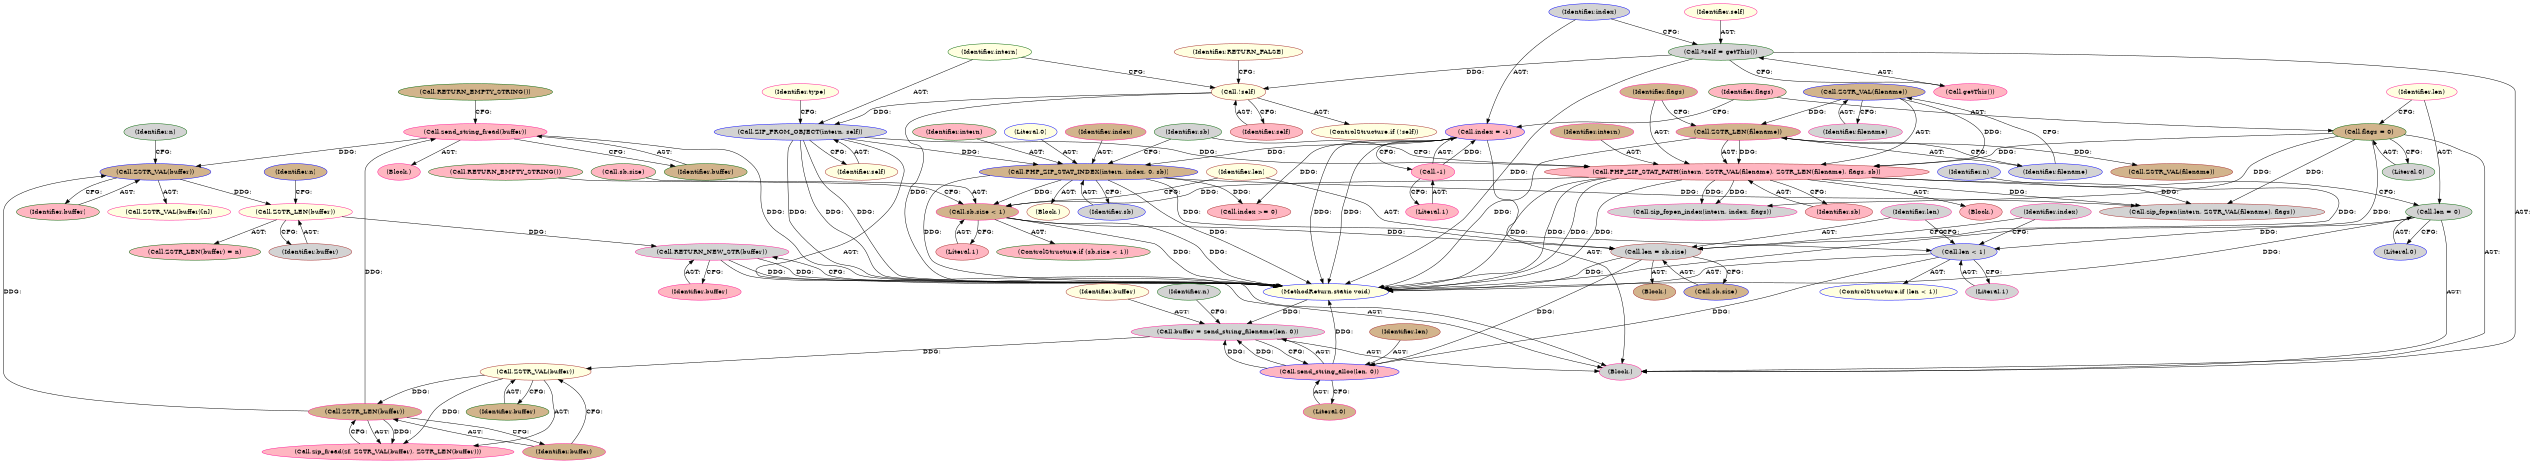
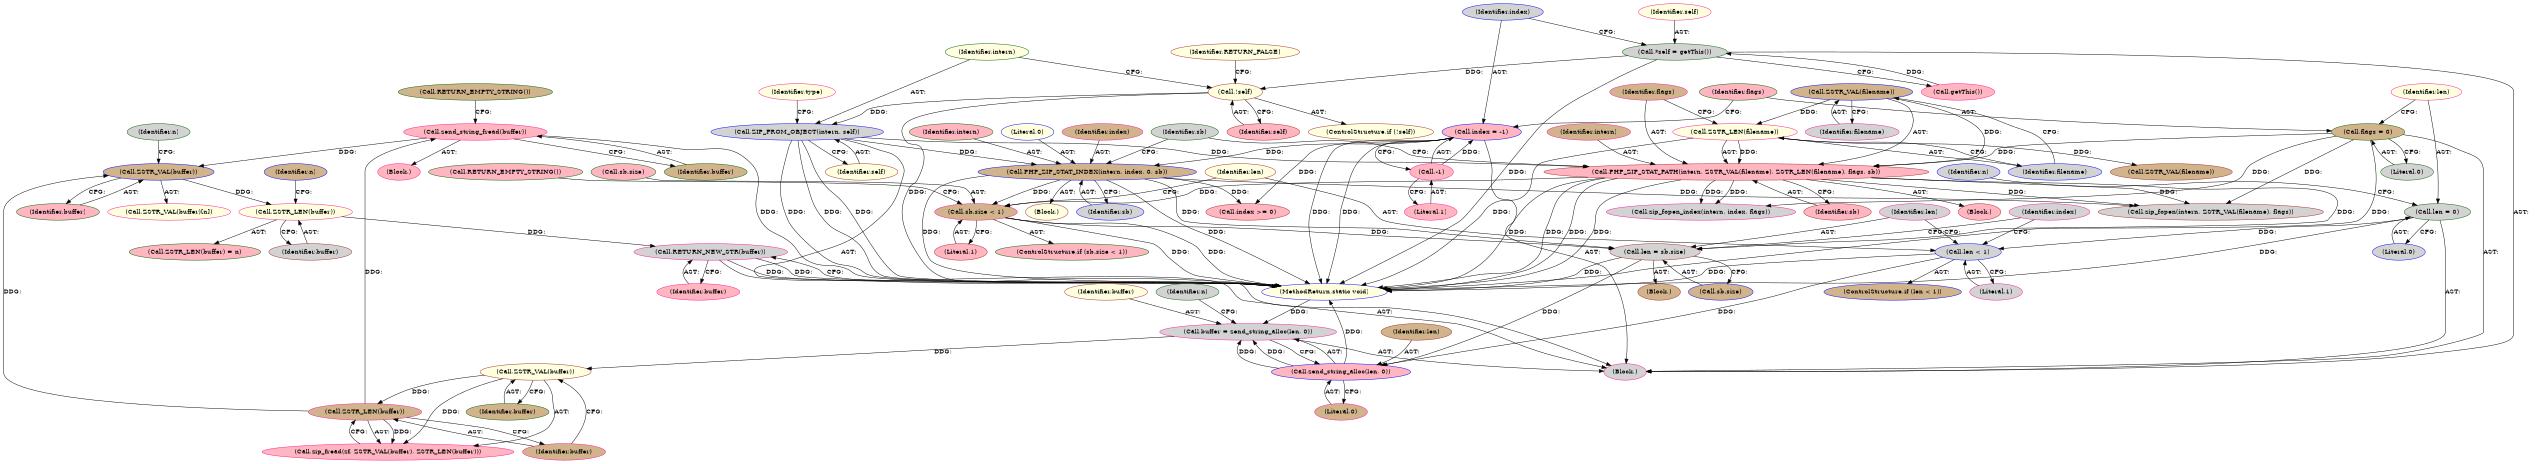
(1887, 72) -> (1916, 72)
(1738, 132) -> (1735, 132)
(1715, 272) -> (1718, 272)
(1889, 292) -> (1893, 292)
(1228, 332) -> (1248, 332)
